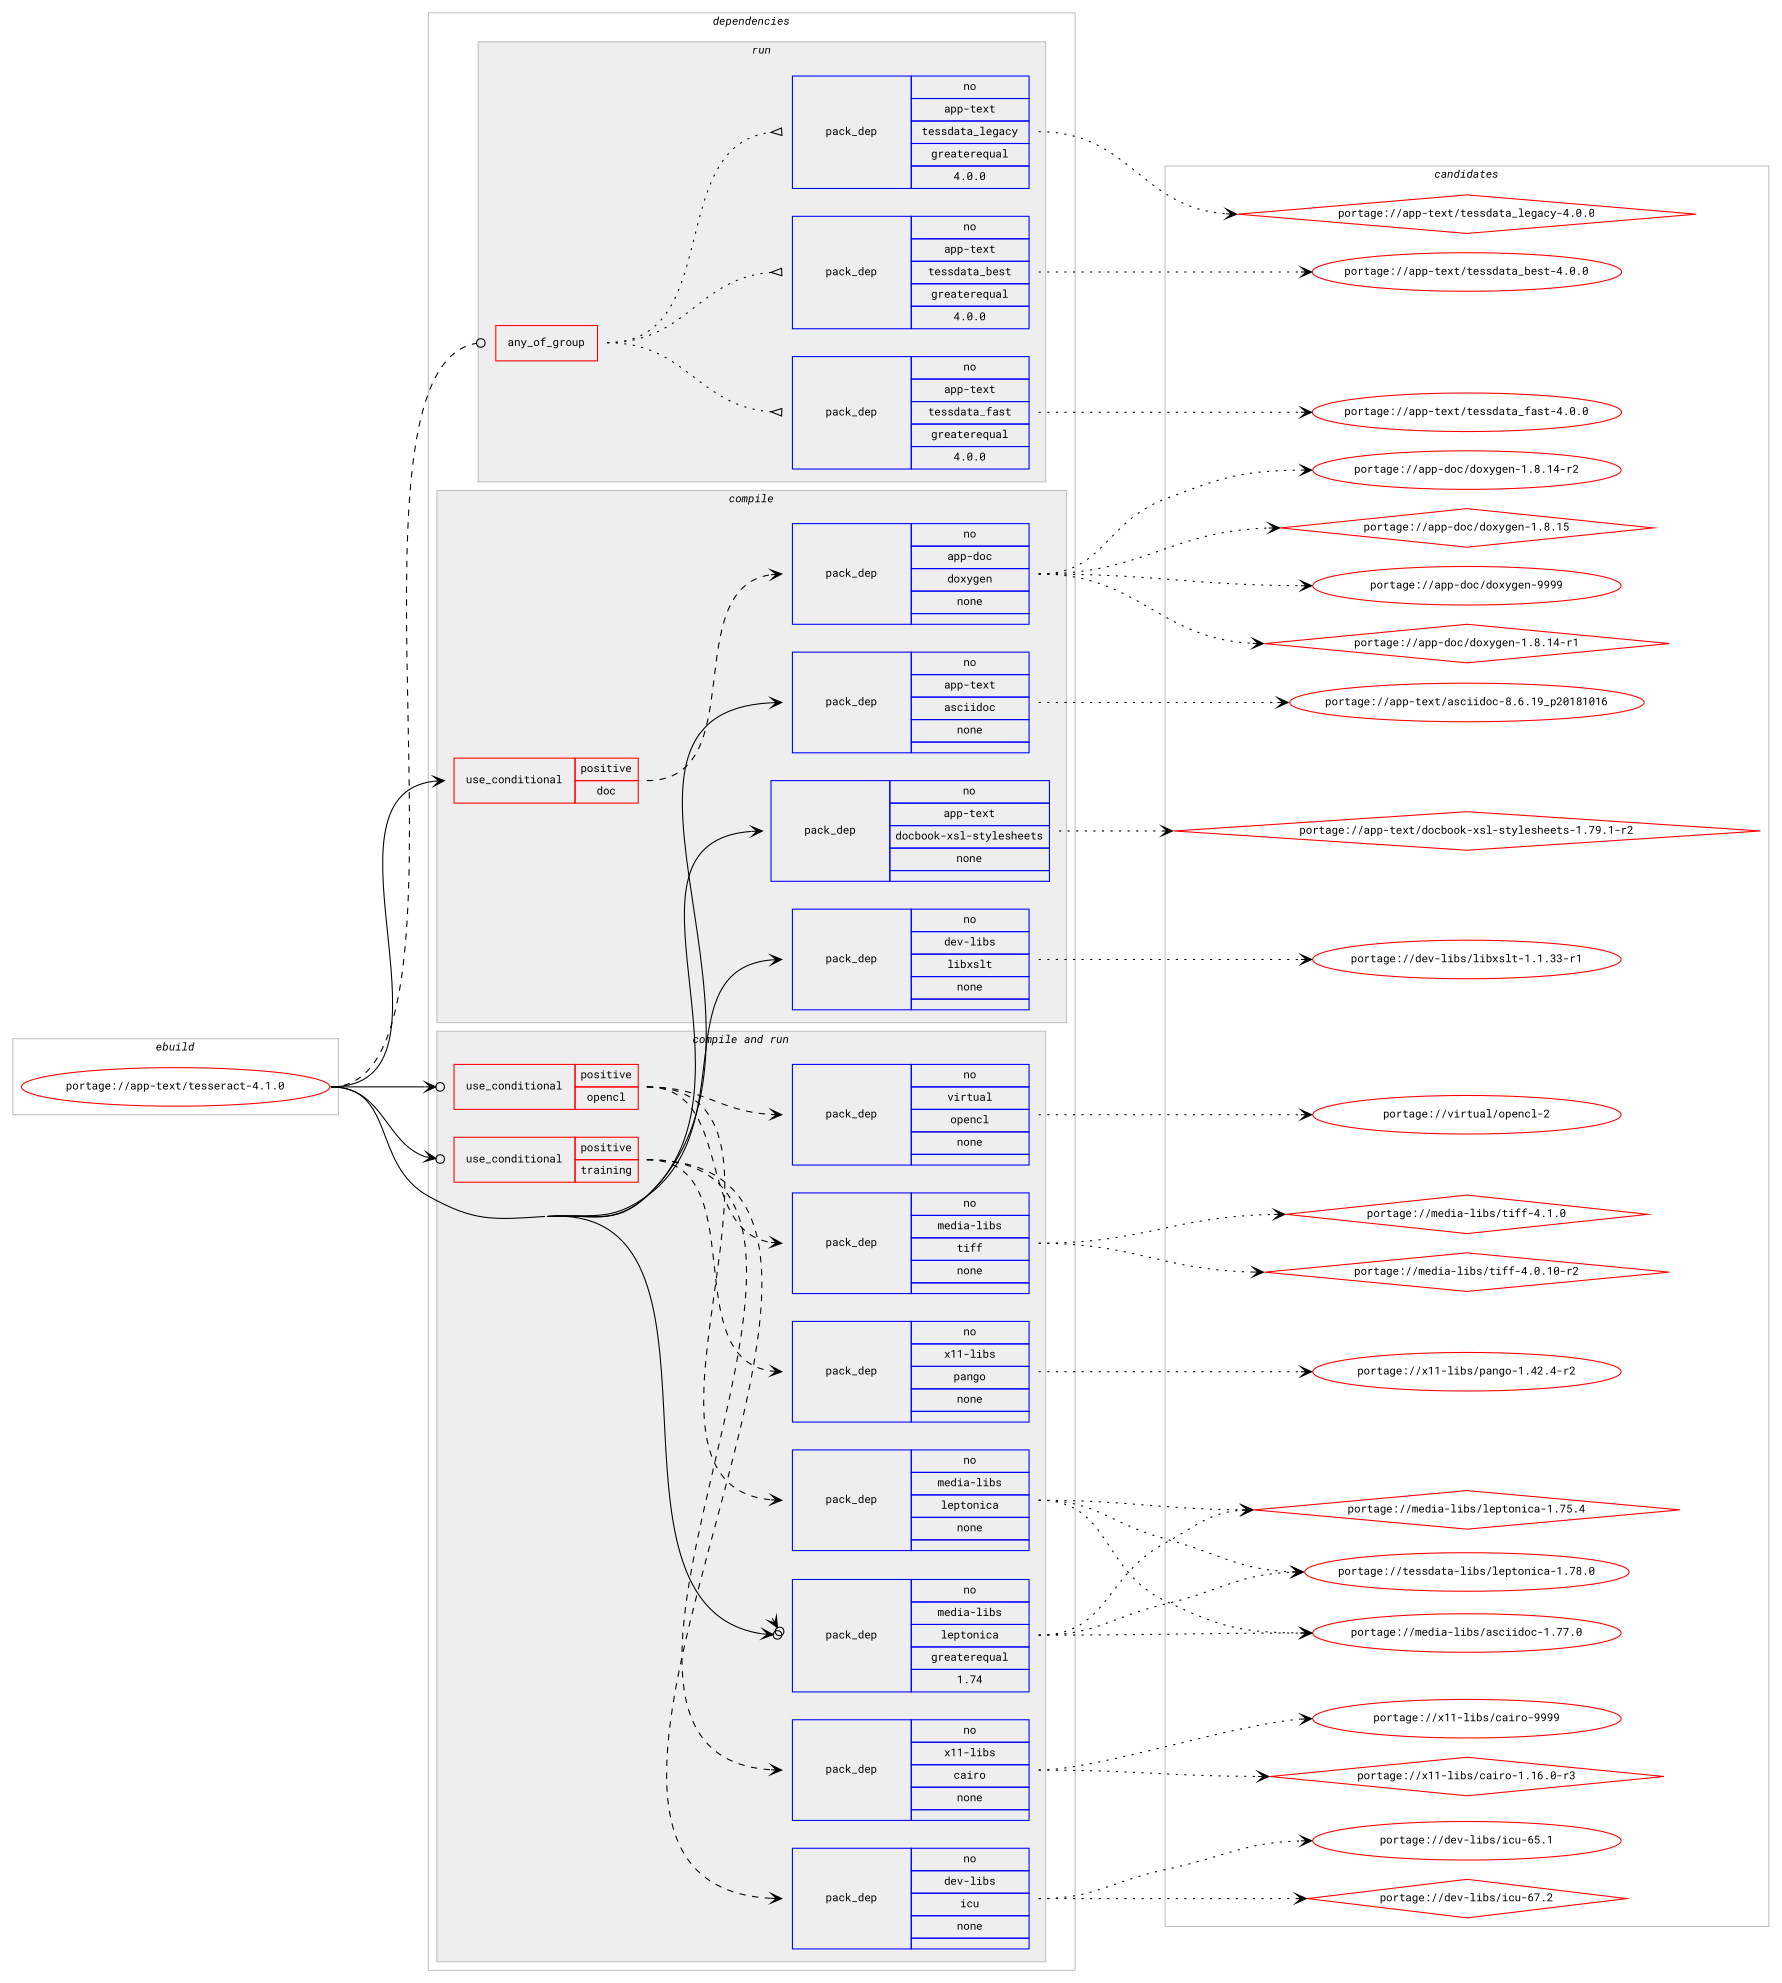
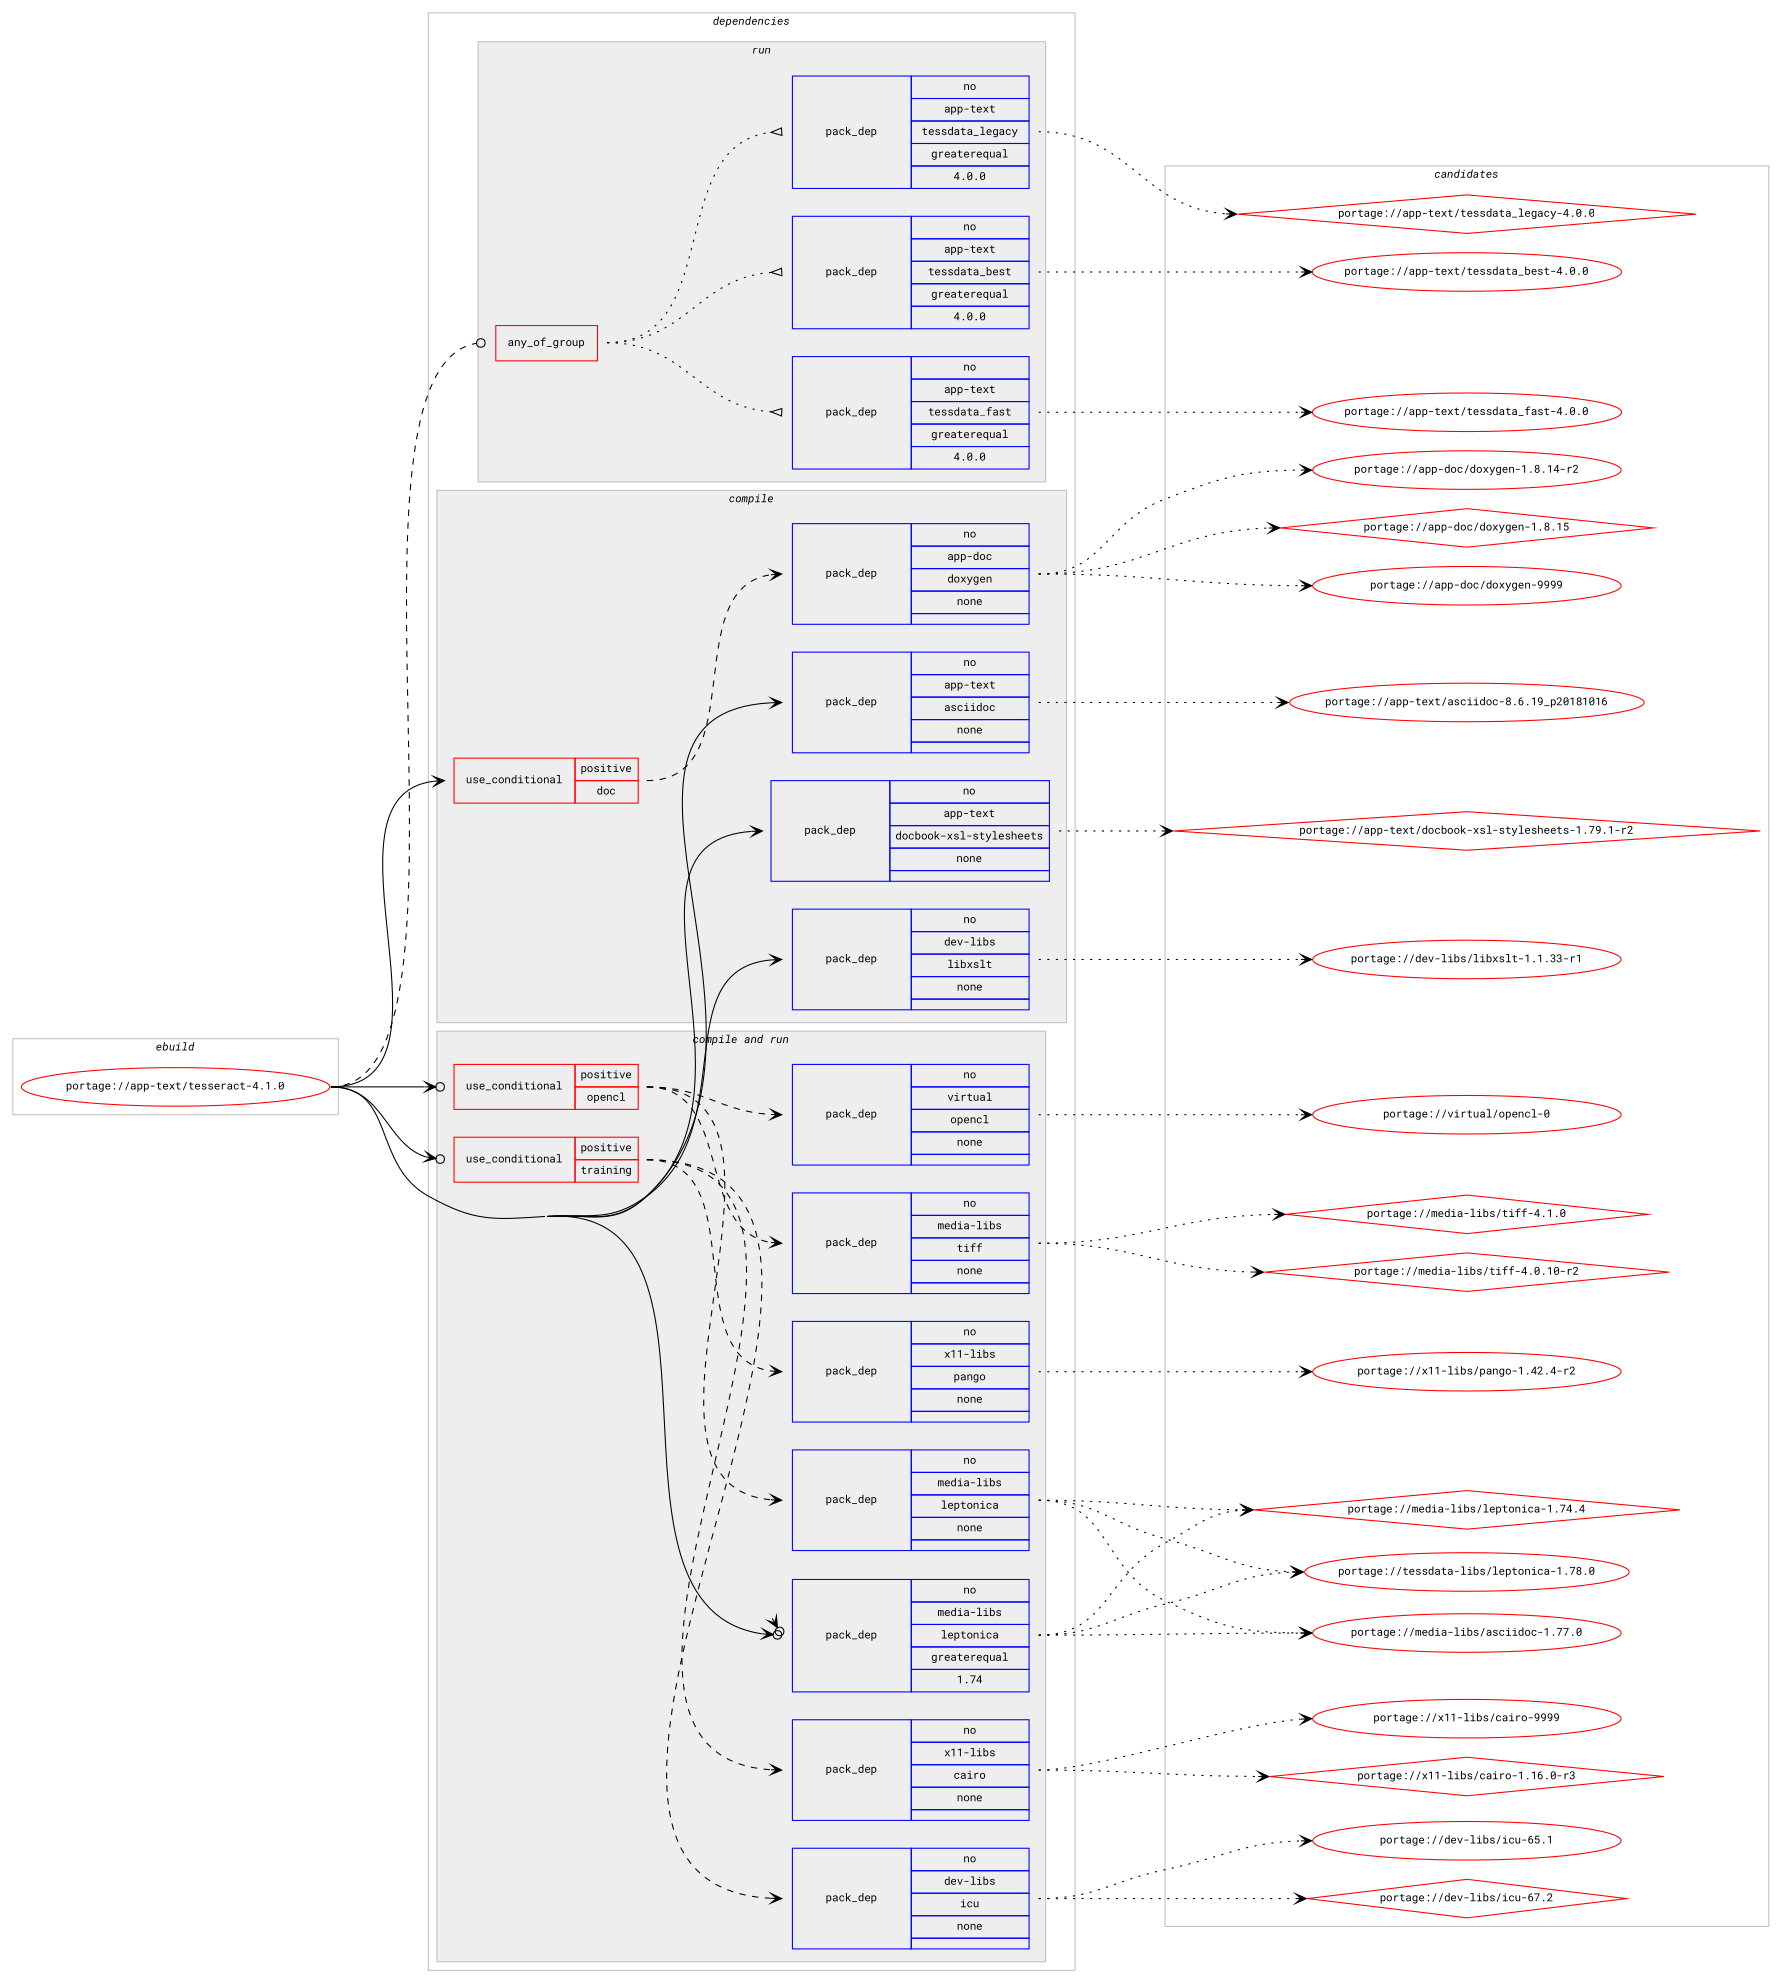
(1467, 644) -> none
(1467, 1115) -> (1467, 1115)
(1467, 1510) -> (1467, 1510)
